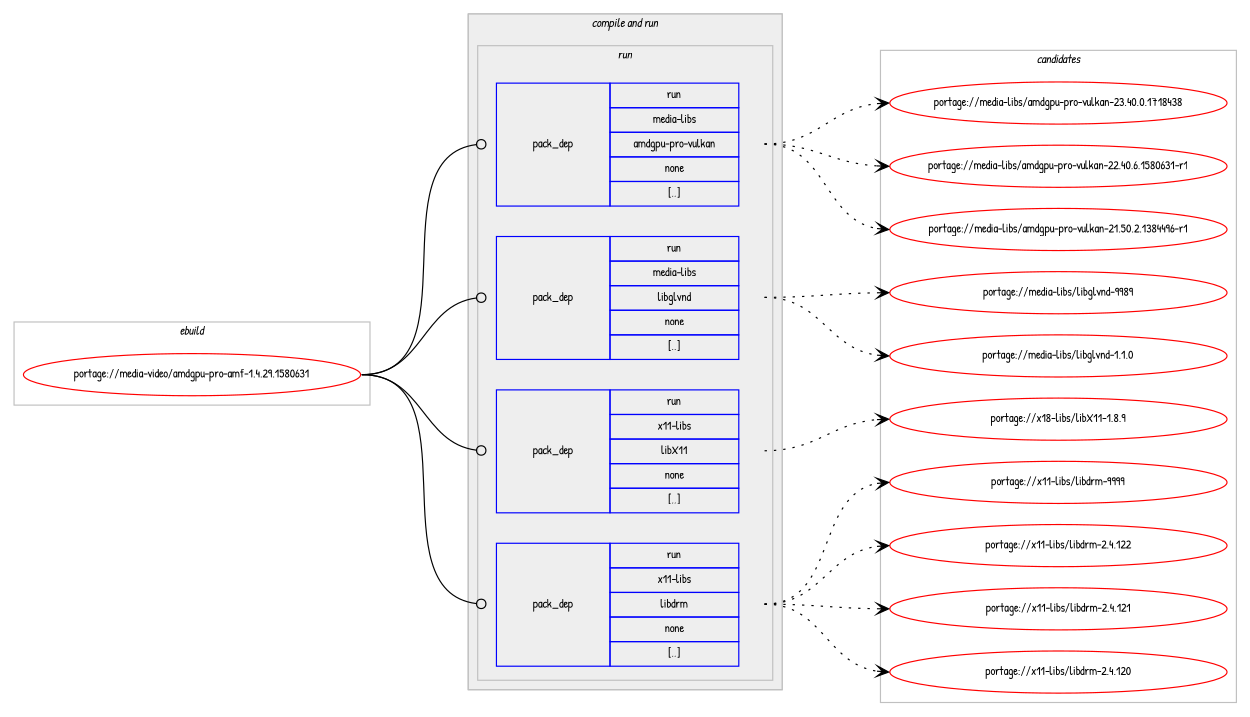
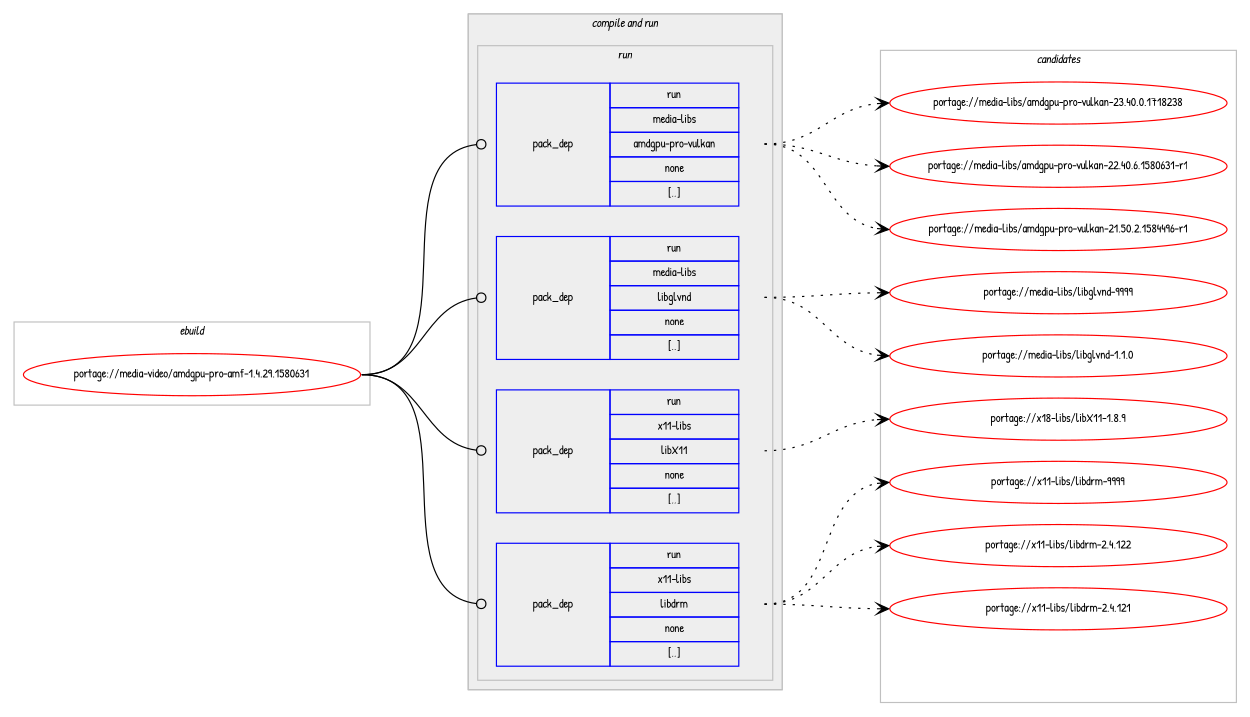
(1058, 103) -> (1058, 103)
(1058, 229) -> (1058, 229)
(1058, 293) -> (1058, 293)
(1058, 672) -> none
